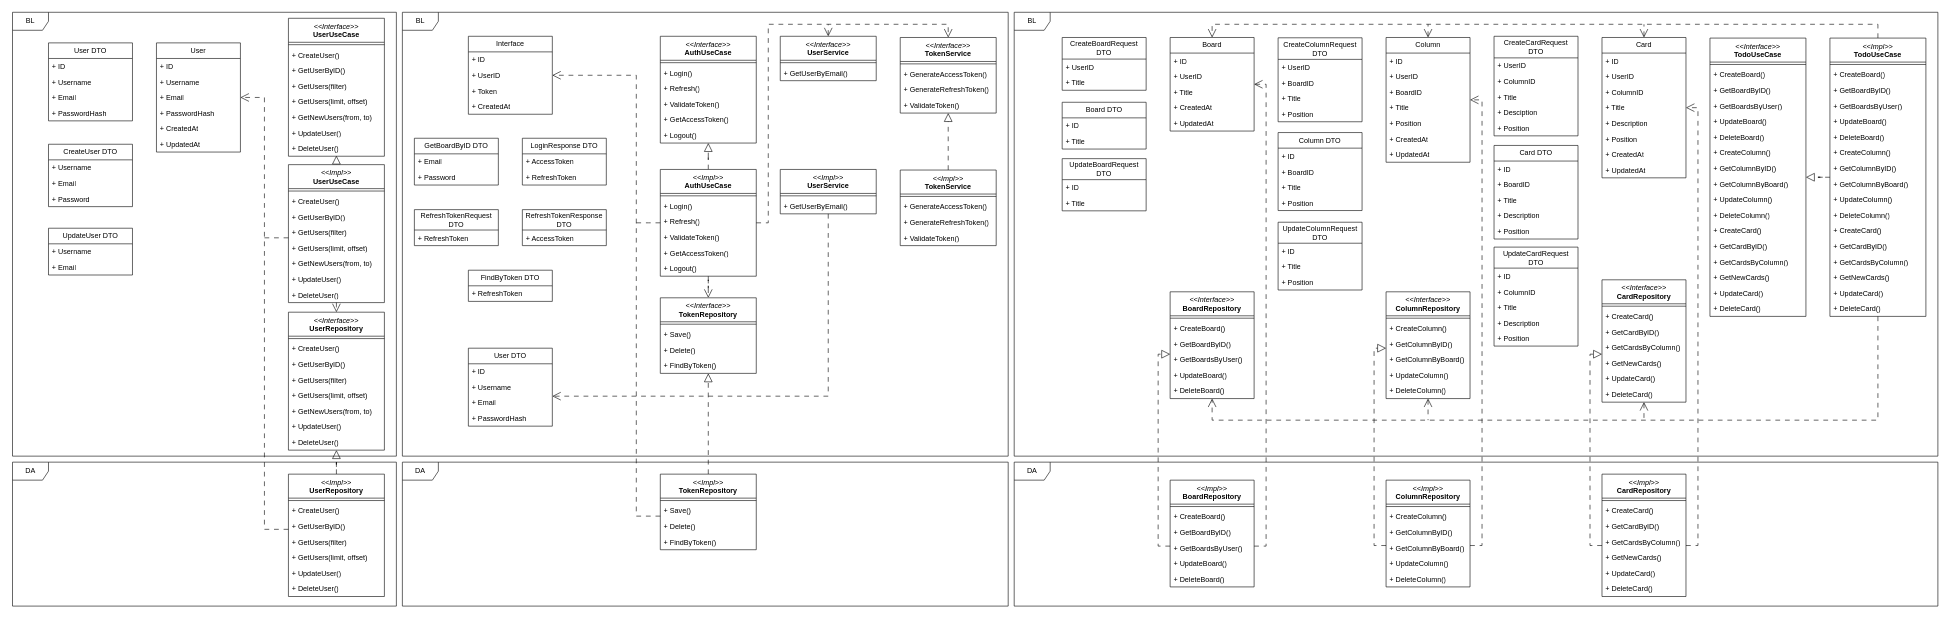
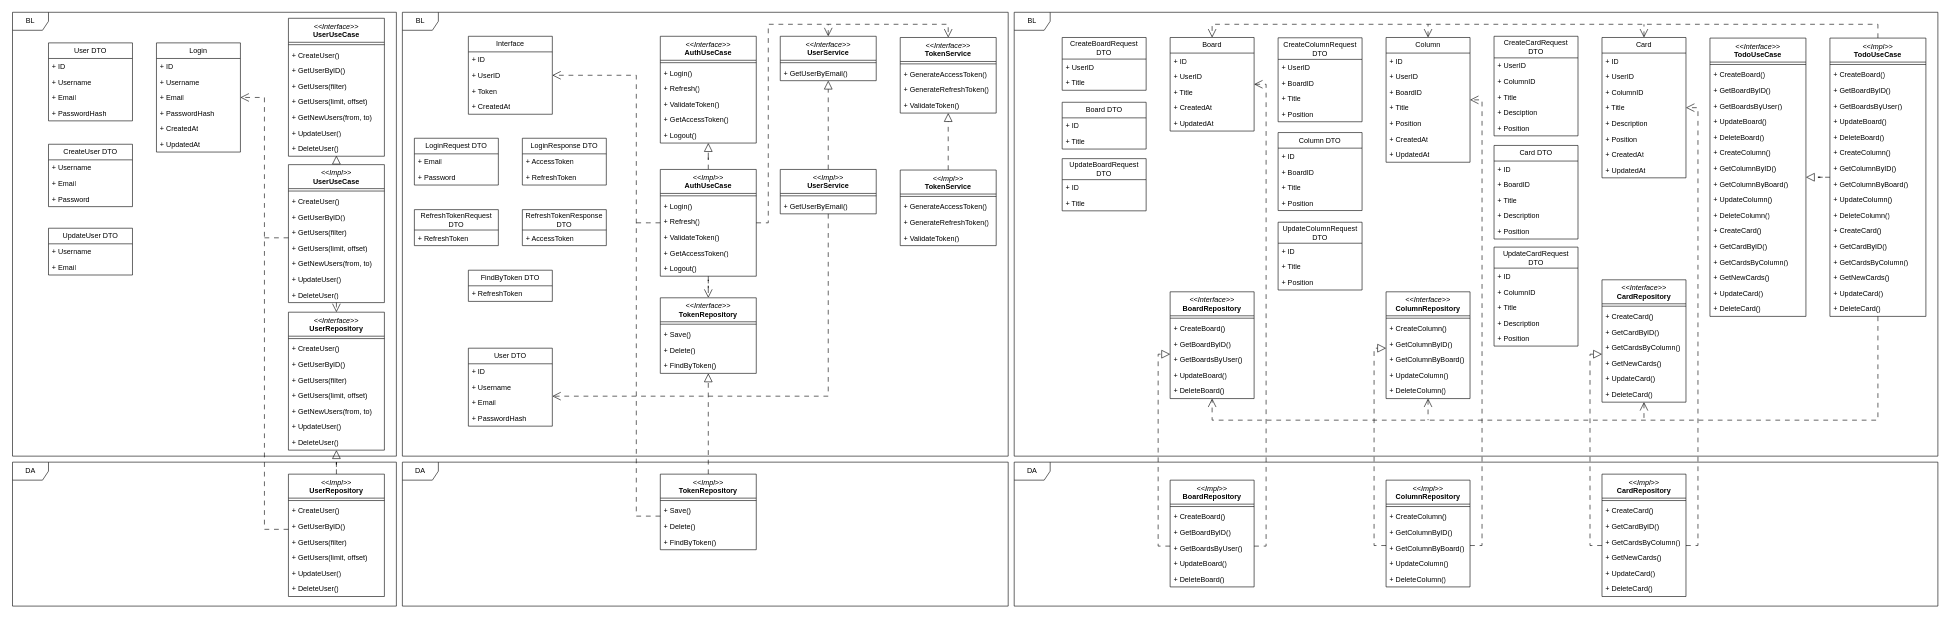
(198, 51) -> (198, 51)
none -> (828, 129)
(456, 146) -> (456, 146)
